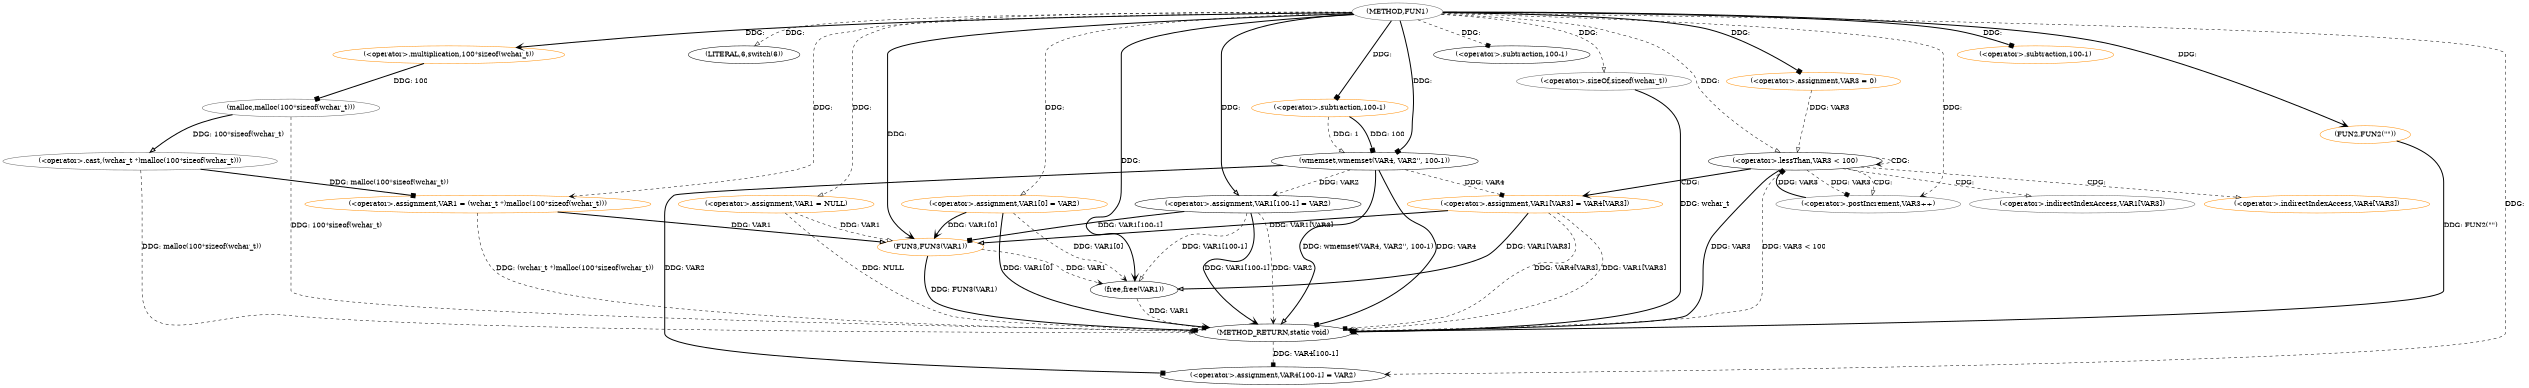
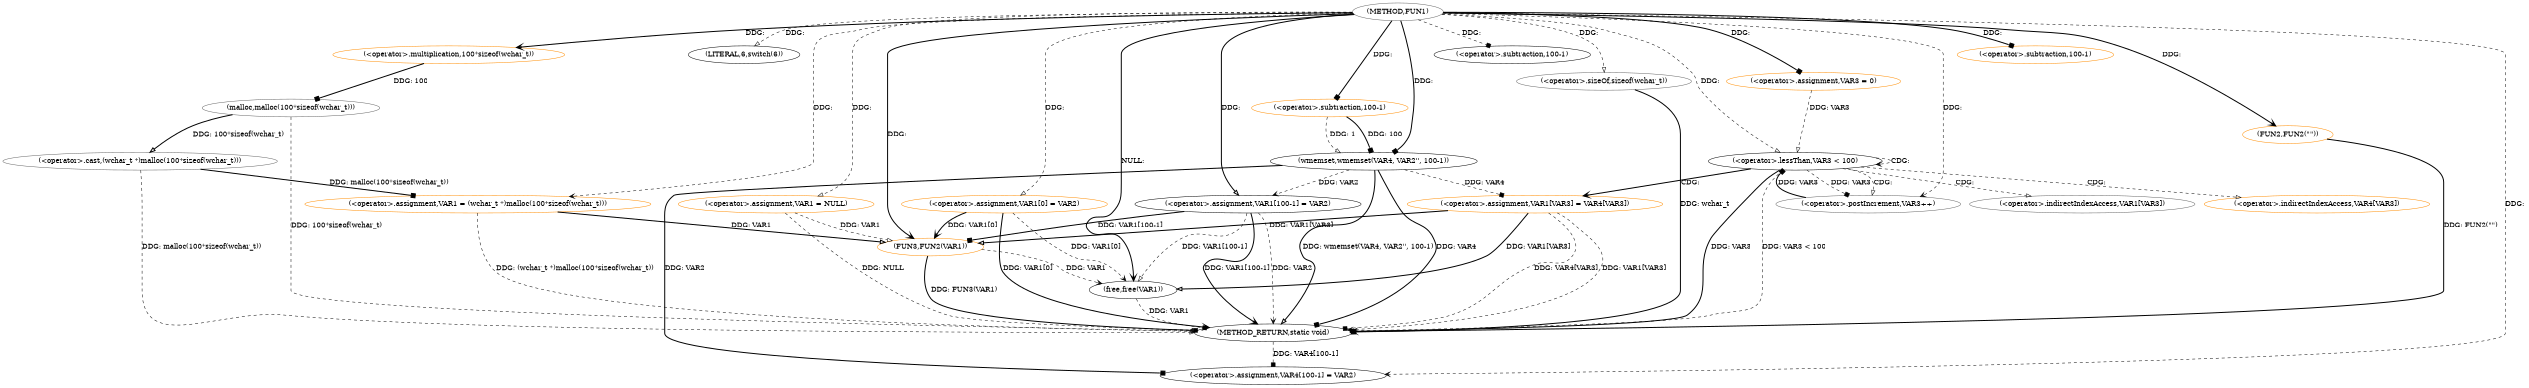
(1132, 161) -> (1134, 161)
(930, 247) -> (930, 247)
